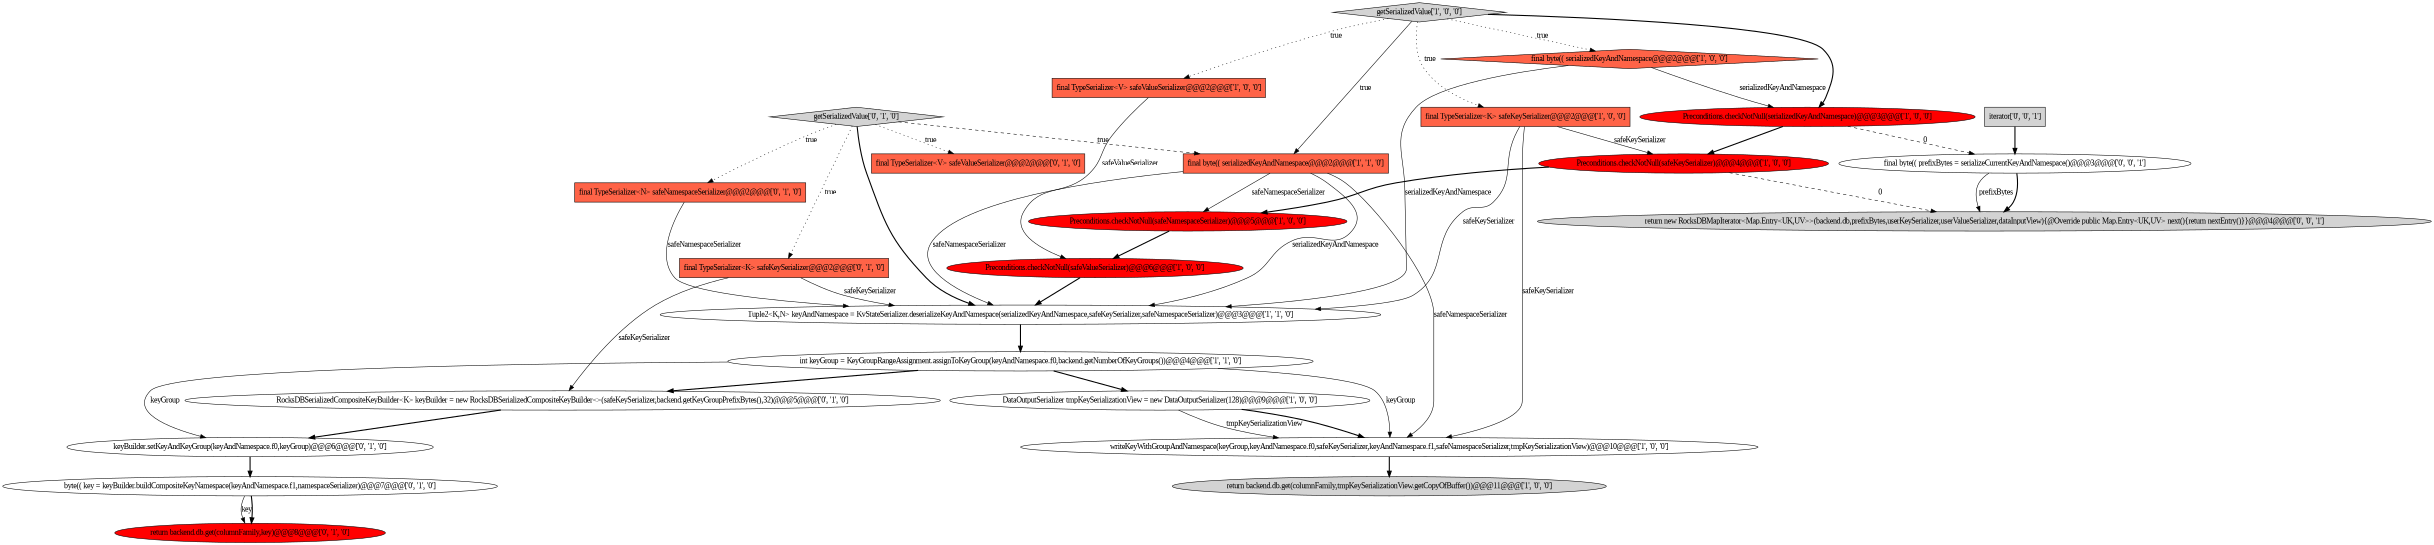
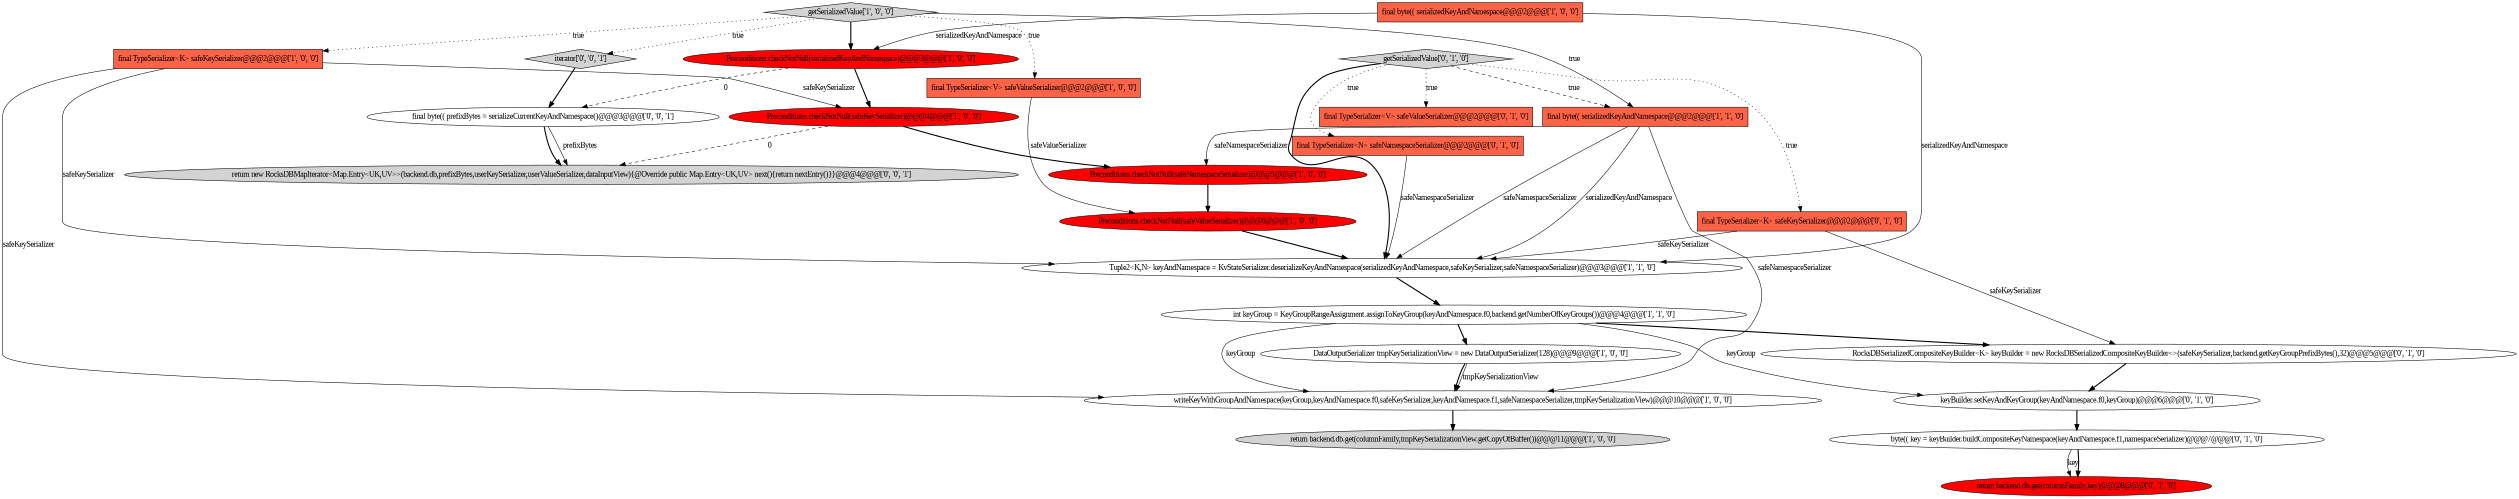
(1519, 34) -> (715, 36)
(1630, 59) -> (1480, 12)
(2015, 117) -> (581, 59)
